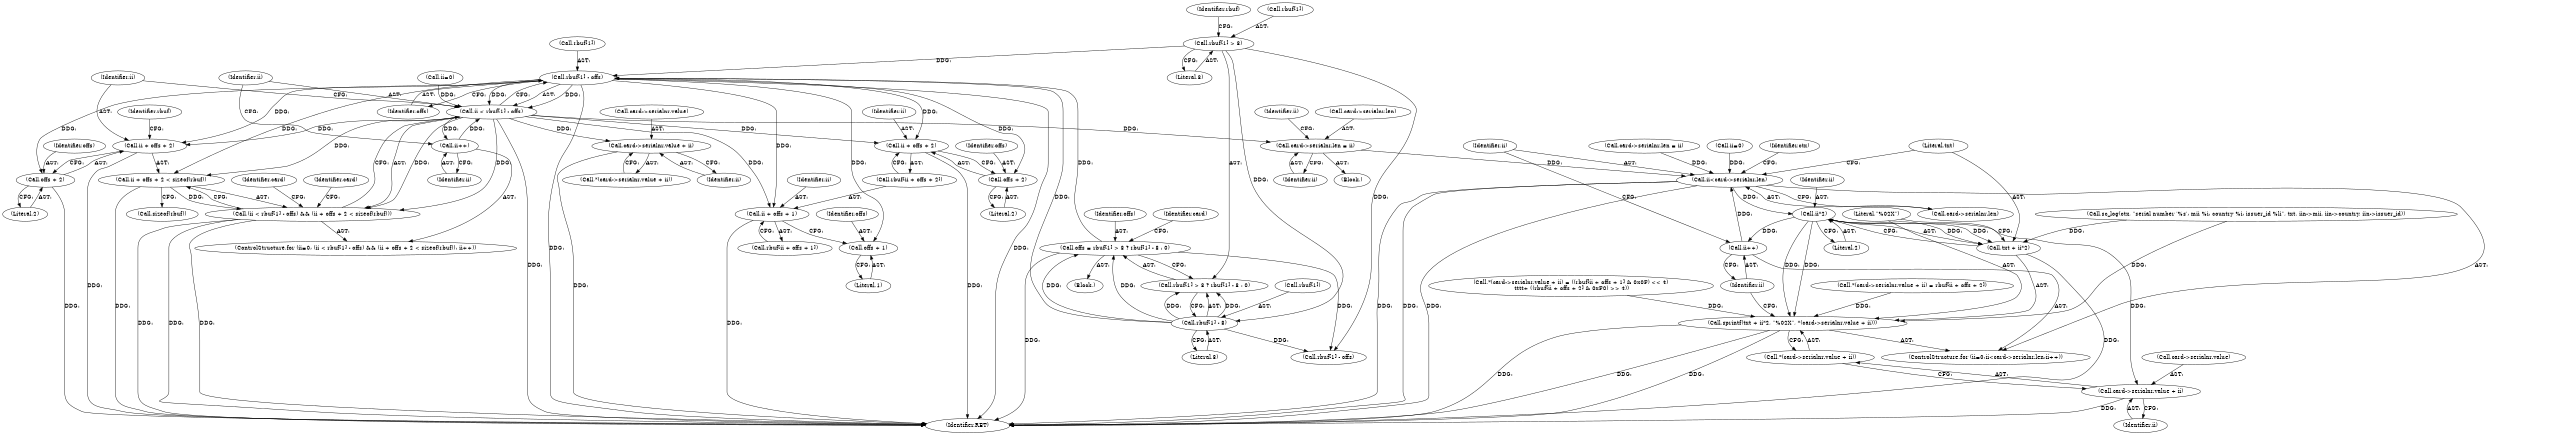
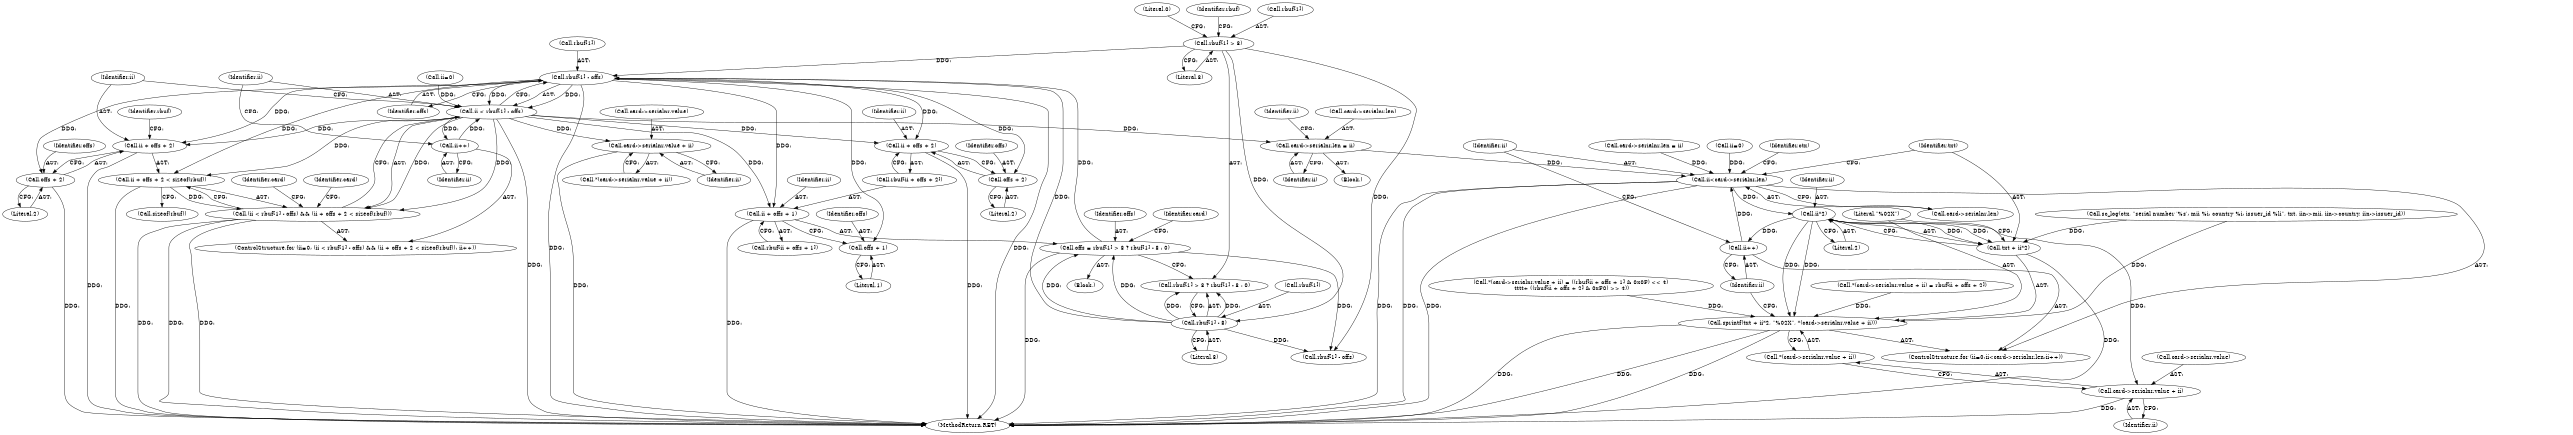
none -> (1157, 10)
(1938, 146) -> (1938, 146)
(1150, 271) -> (923, 240)
(967, 426) -> (967, 426)
